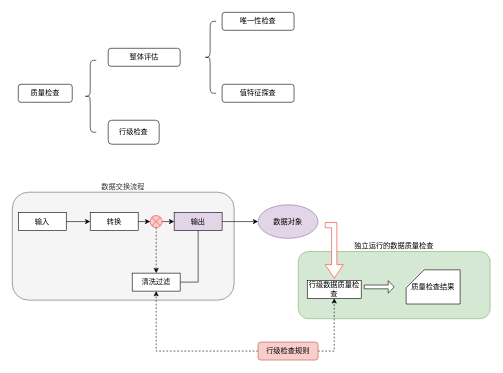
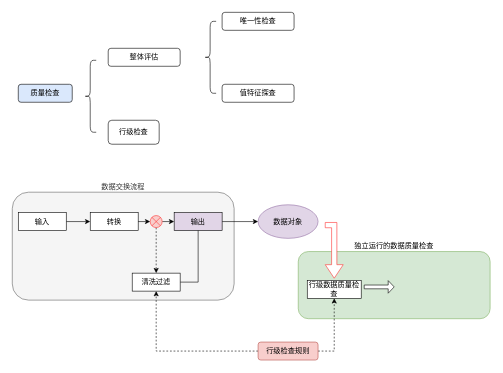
(45, 93) -> (45, 93)
(434, 287) -> none
